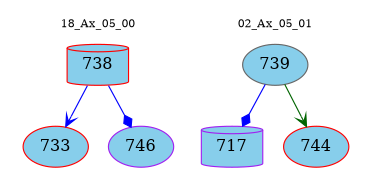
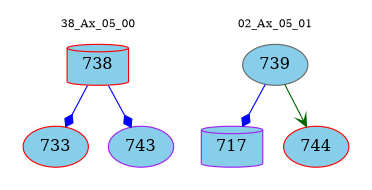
(98, 24) -> (98, 24)
(79, 101) -> (79, 101)
(141, 147) -> (141, 147)
